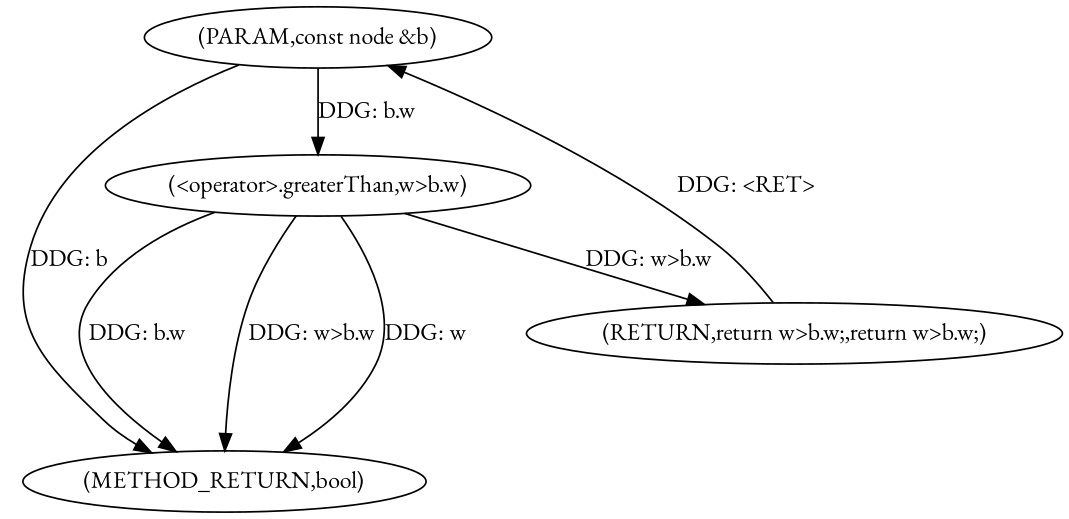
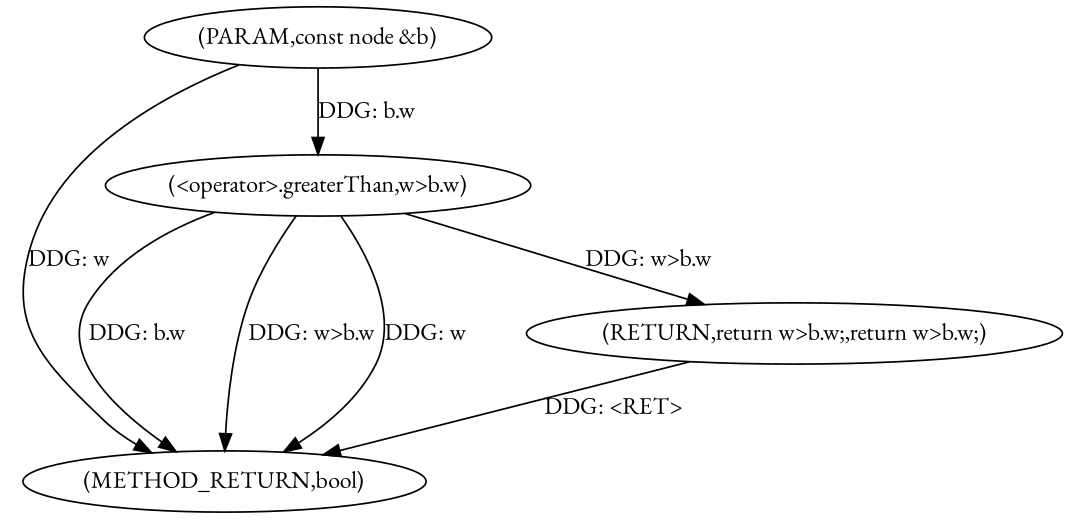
(601, 168) -> (515, 406)
(70, 259) -> (70, 259)
